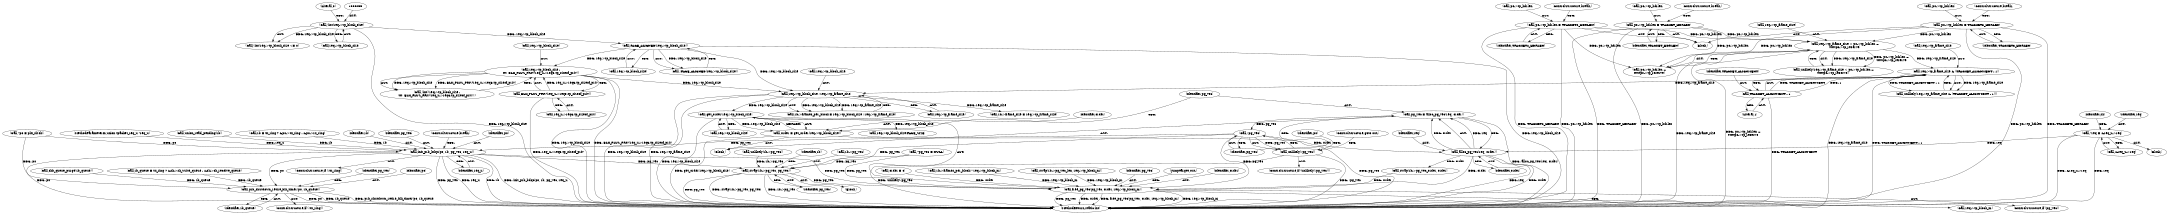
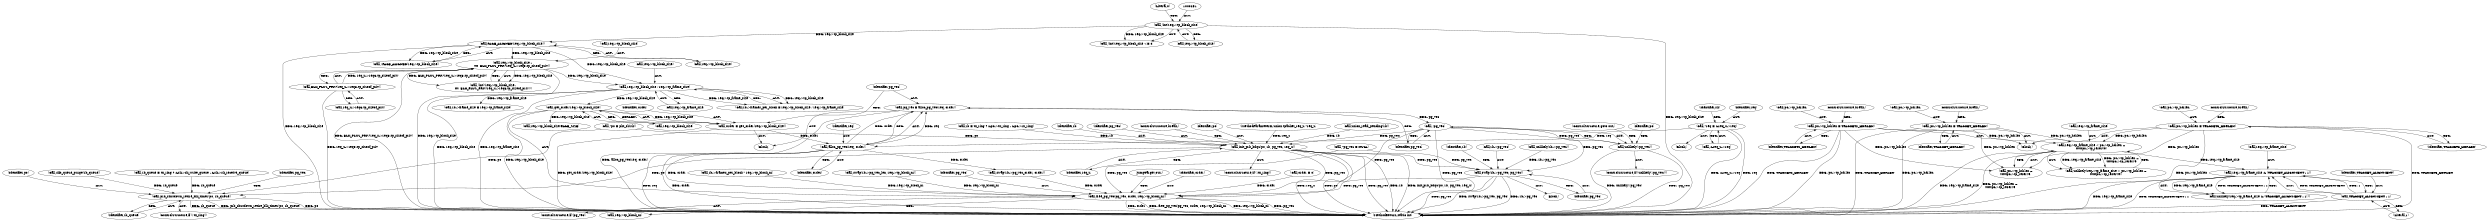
(356, 6) -> (1190, 6)
(1396, 85) -> none
